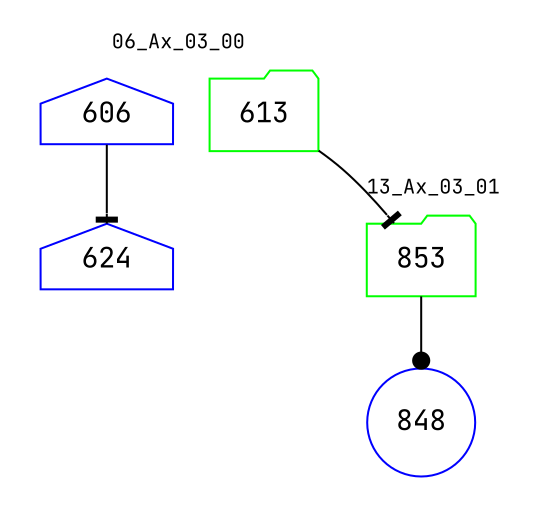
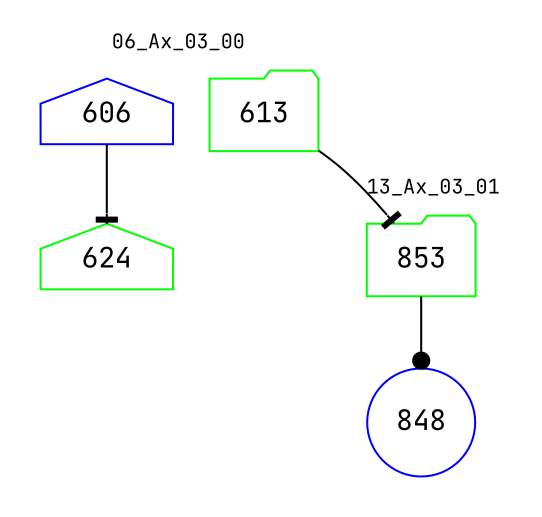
(107, 260) -> (107, 260)
